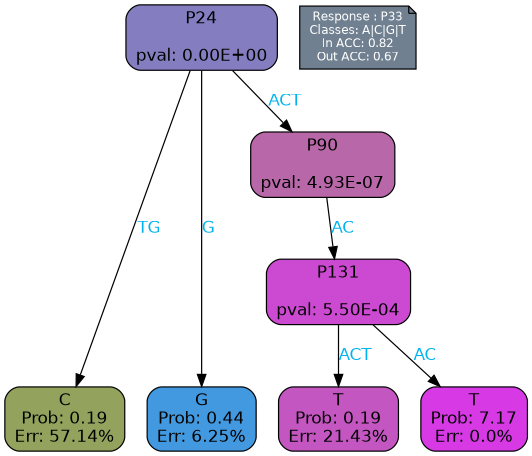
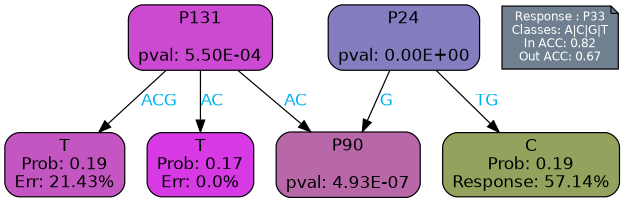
(285, 101) -> (386, 101)
(330, 222) -> (270, 97)
(355, 355) -> (159, 101)
(65, 419) -> (531, 165)
(202, 419) -> none
(474, 419) -> (200, 165)
